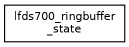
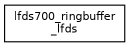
(65, 23) -> (65, 23)
